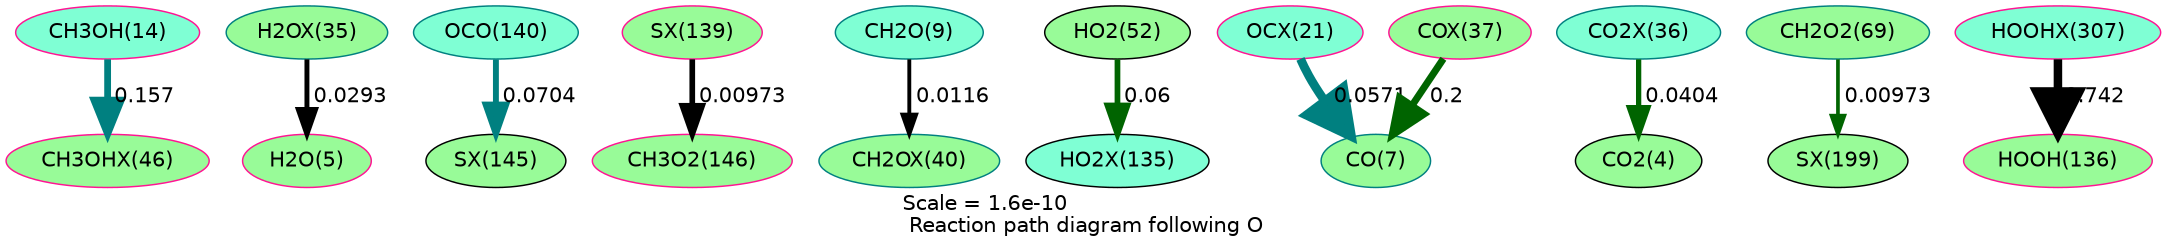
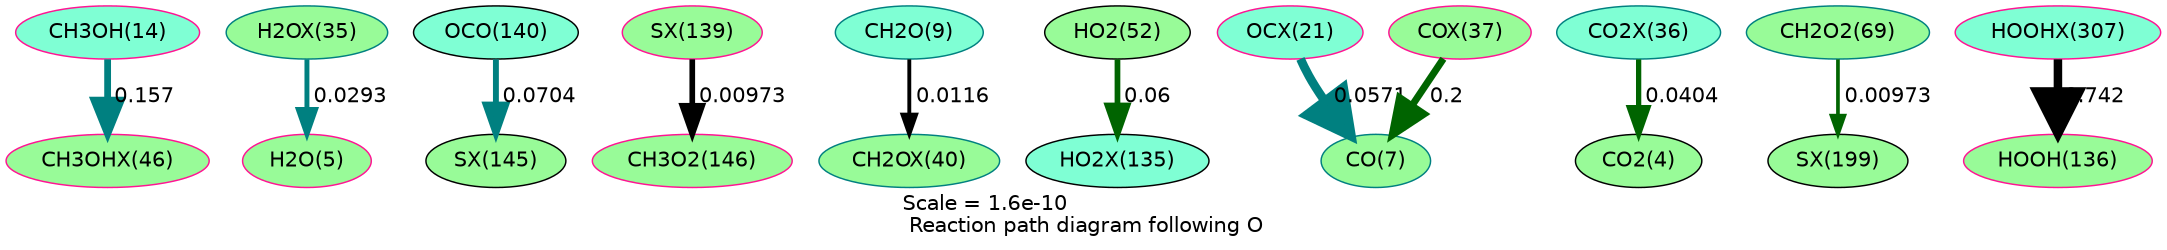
(496, 32) -> (496, 32)
(307, 84) -> (307, 84)
